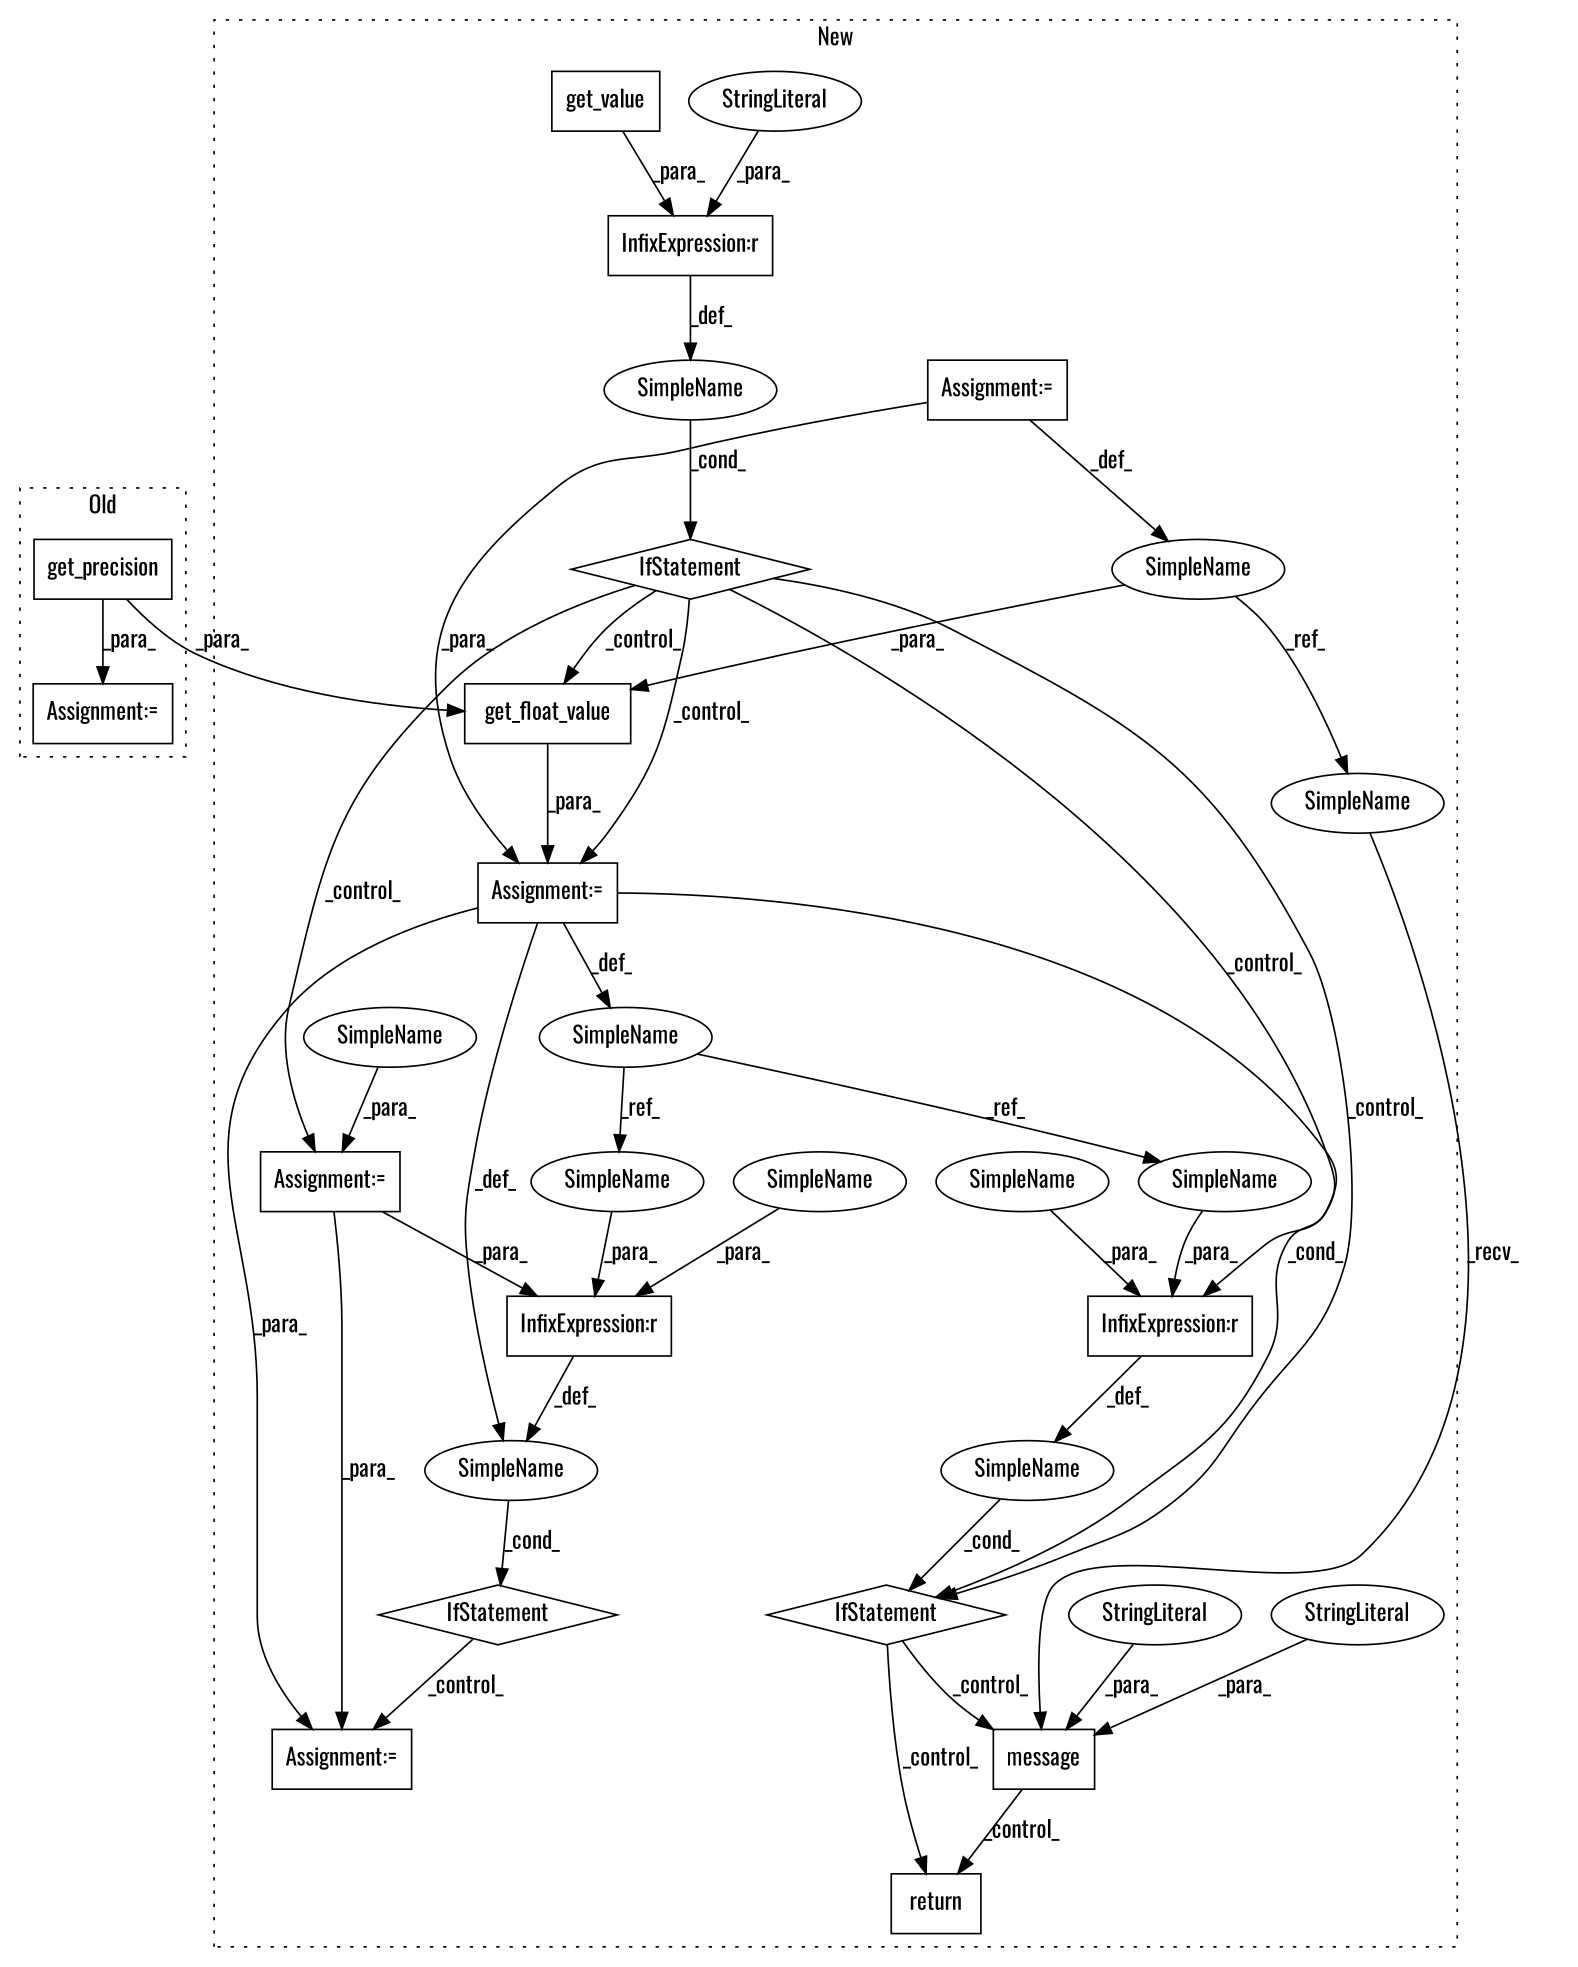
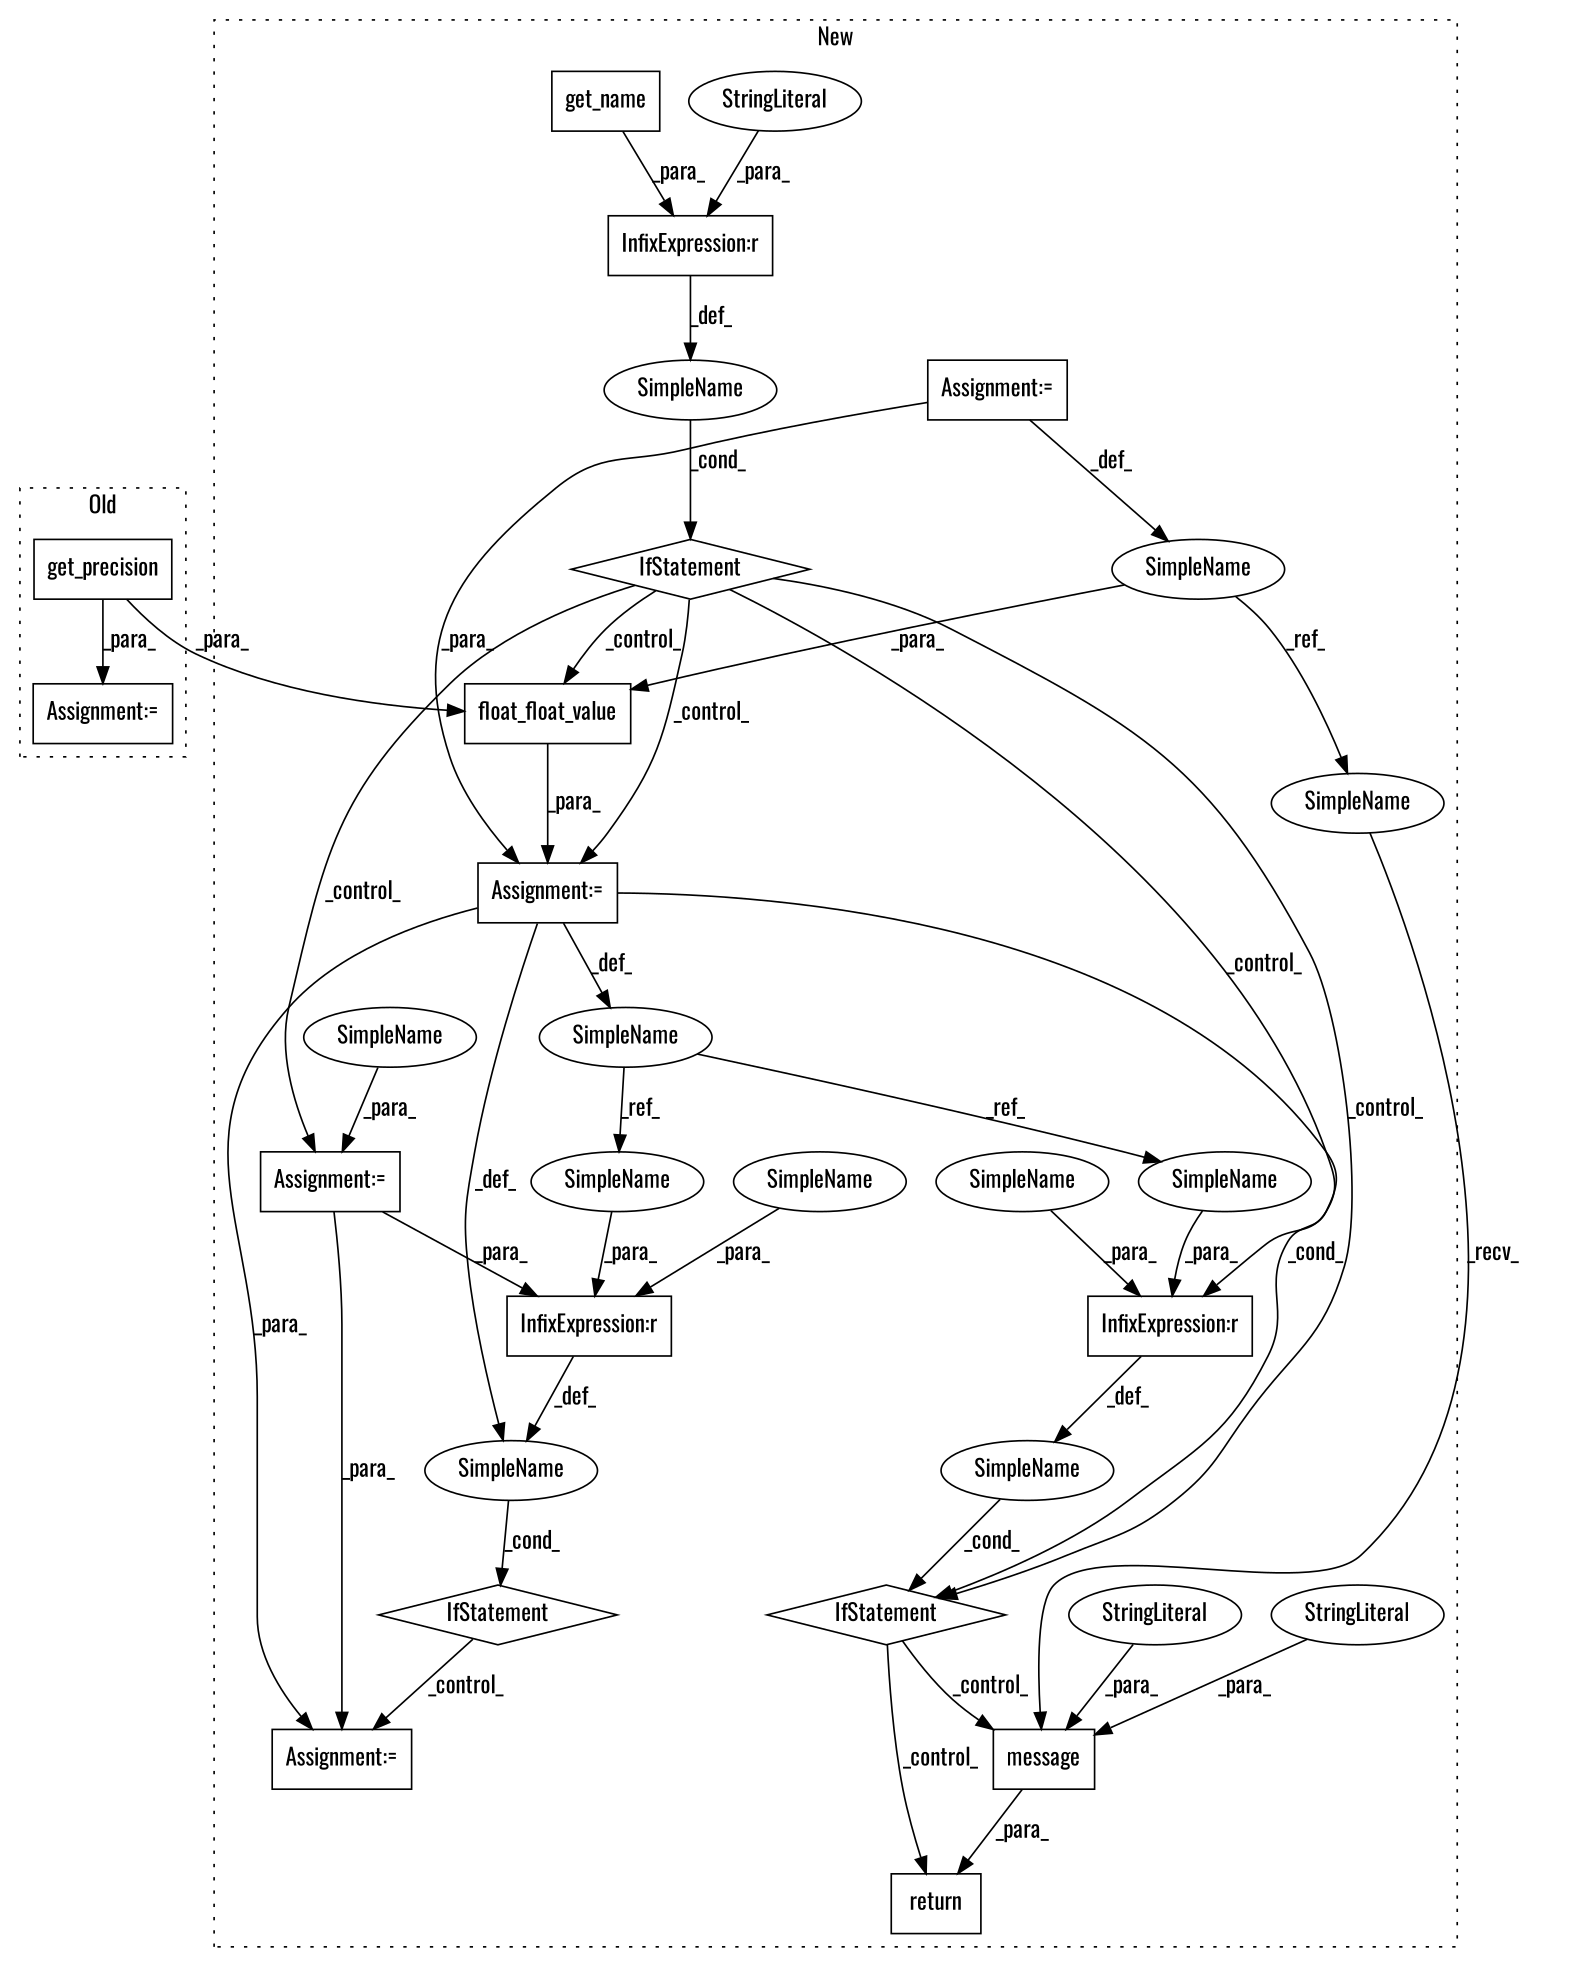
(606, 101) -> (606, 101)
(548, 714) -> (548, 714)
(1022, 1832) -> (1022, 1832)
